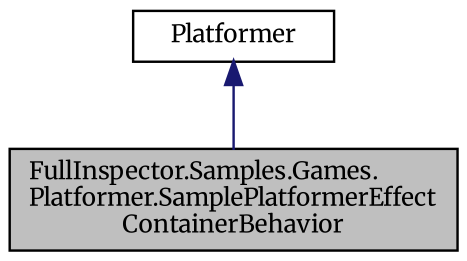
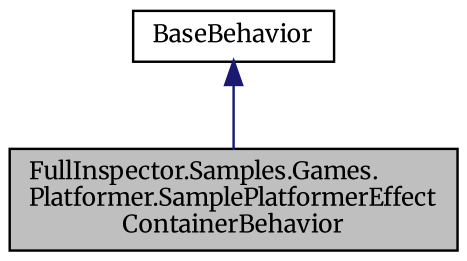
(234, 36) -> (234, 36)
